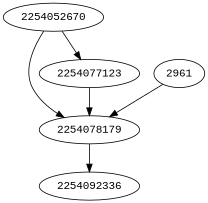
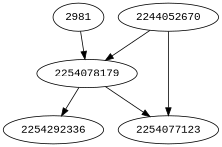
(53, 17) -> (168, 17)
(179, 74) -> (78, 17)
(89, 98) -> (124, 99)
(89, 186) -> (53, 130)
